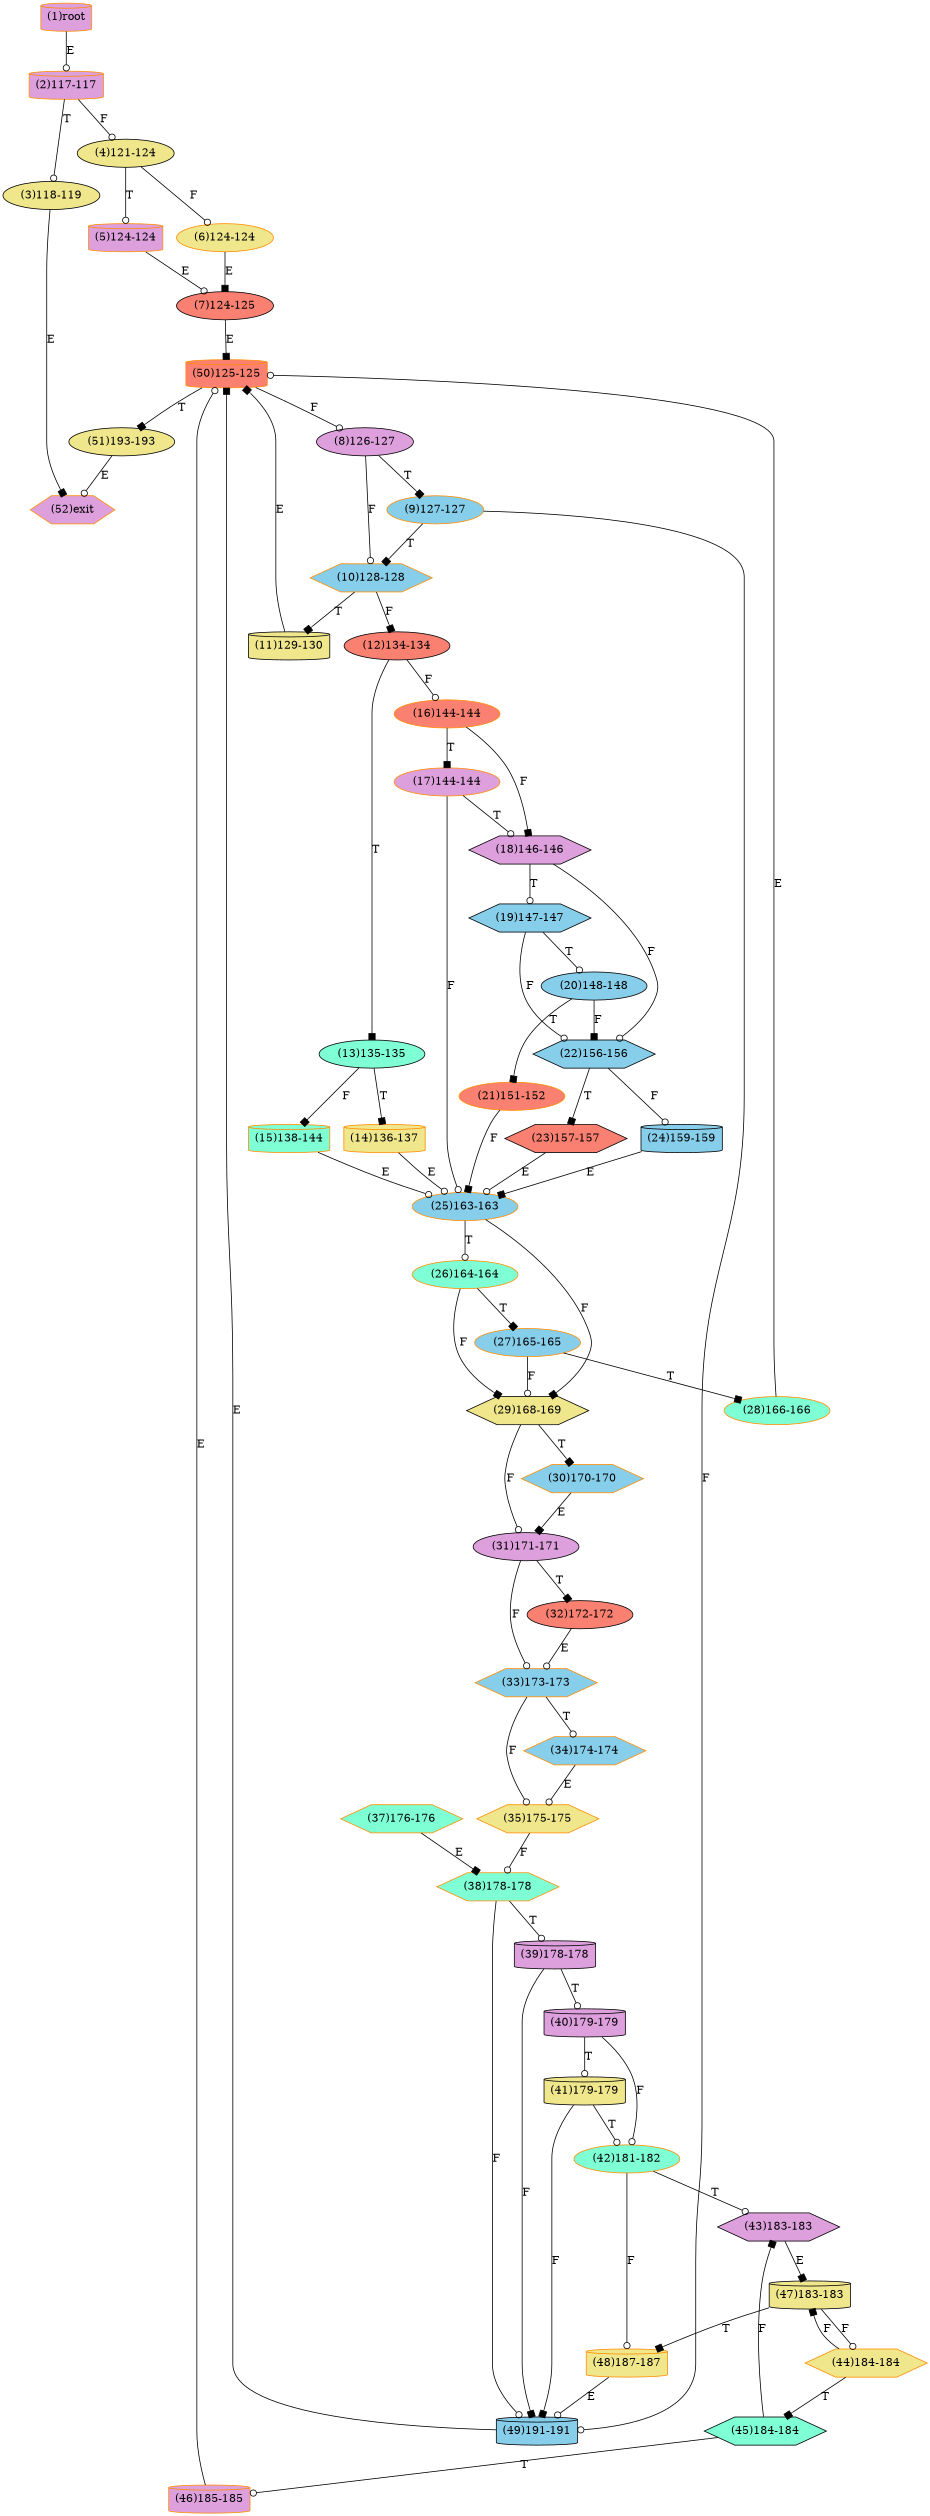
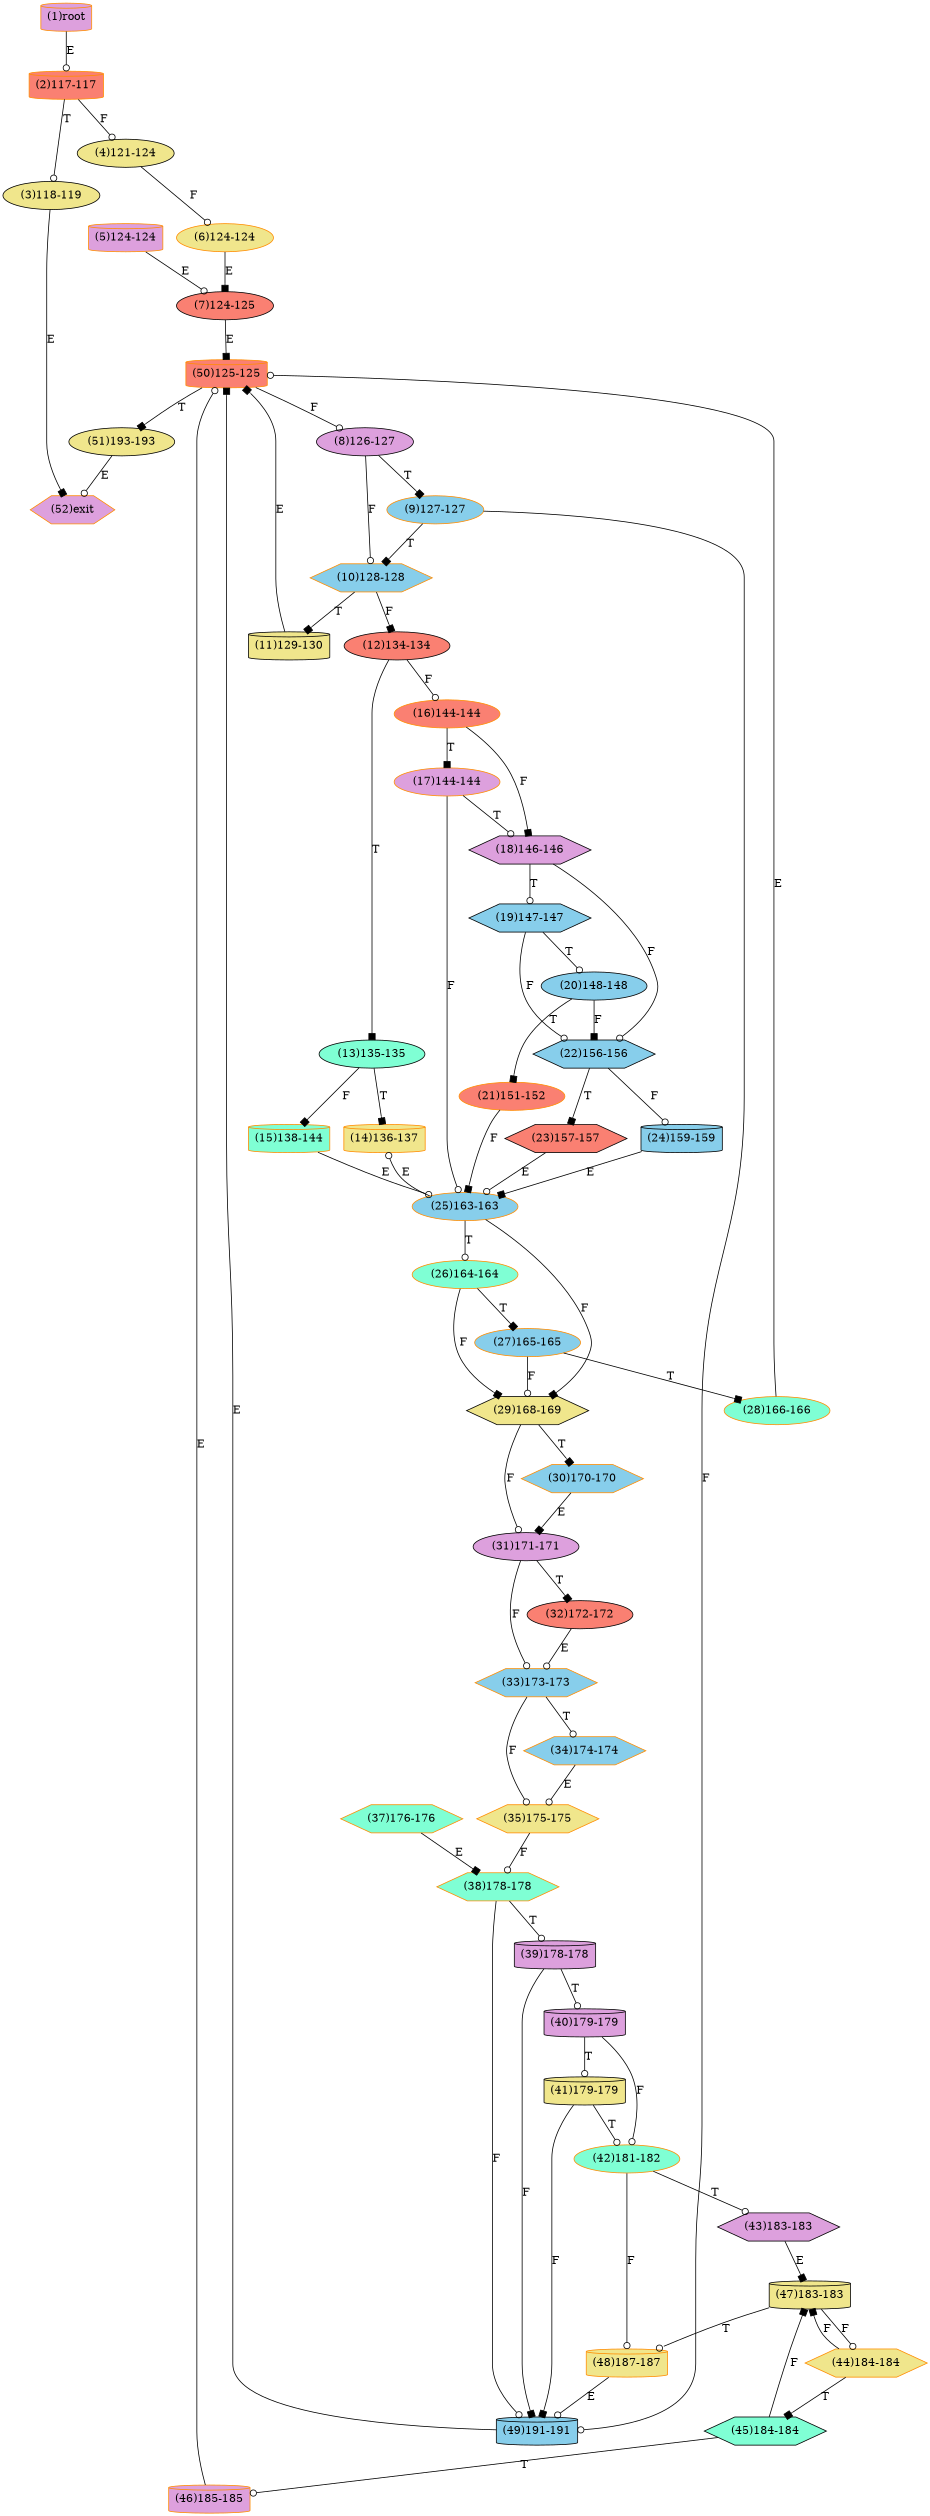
(66, 85) -> (66, 85)
(126, 192) -> none
(420, 1172) -> (405, 1182)
(716, 2326) -> (716, 2326)
(759, 2332) -> (785, 2366)
